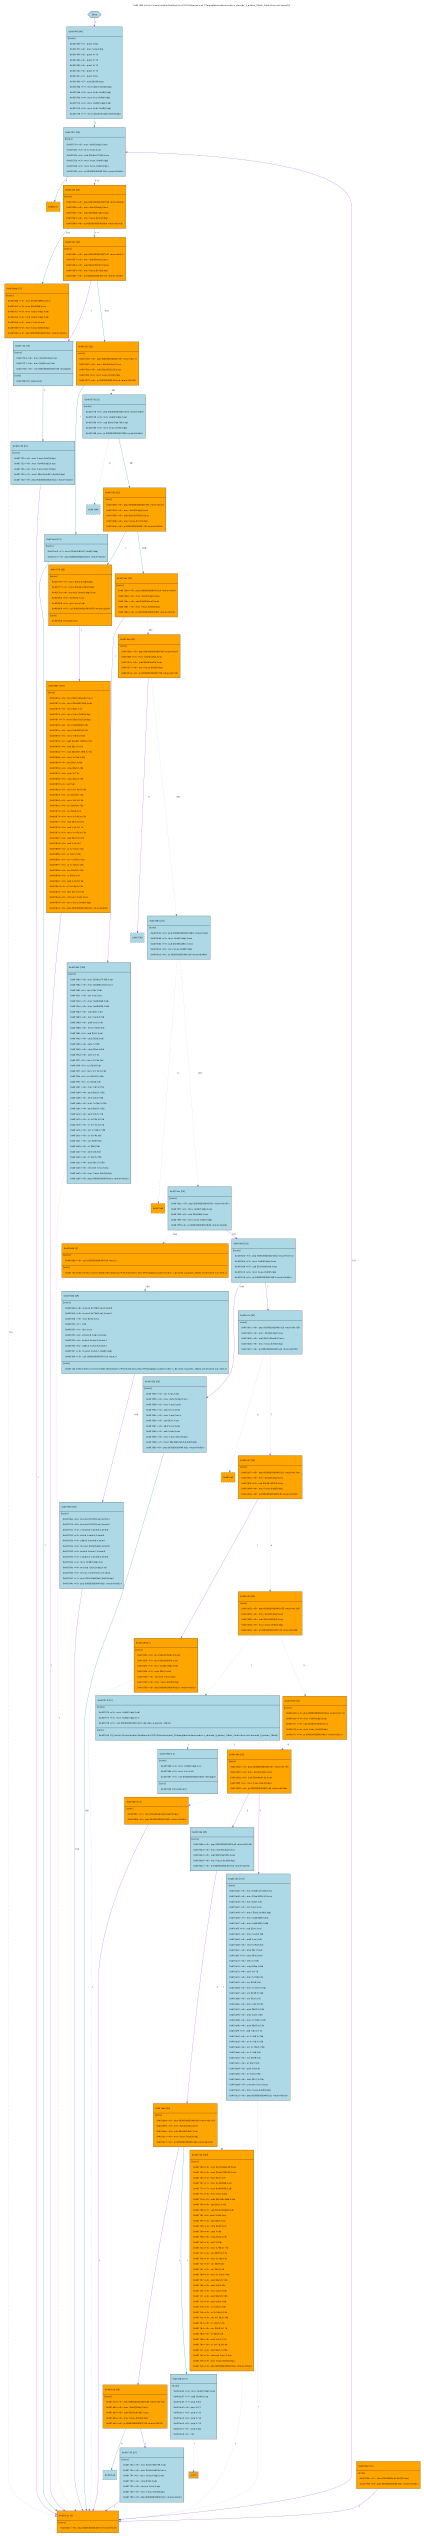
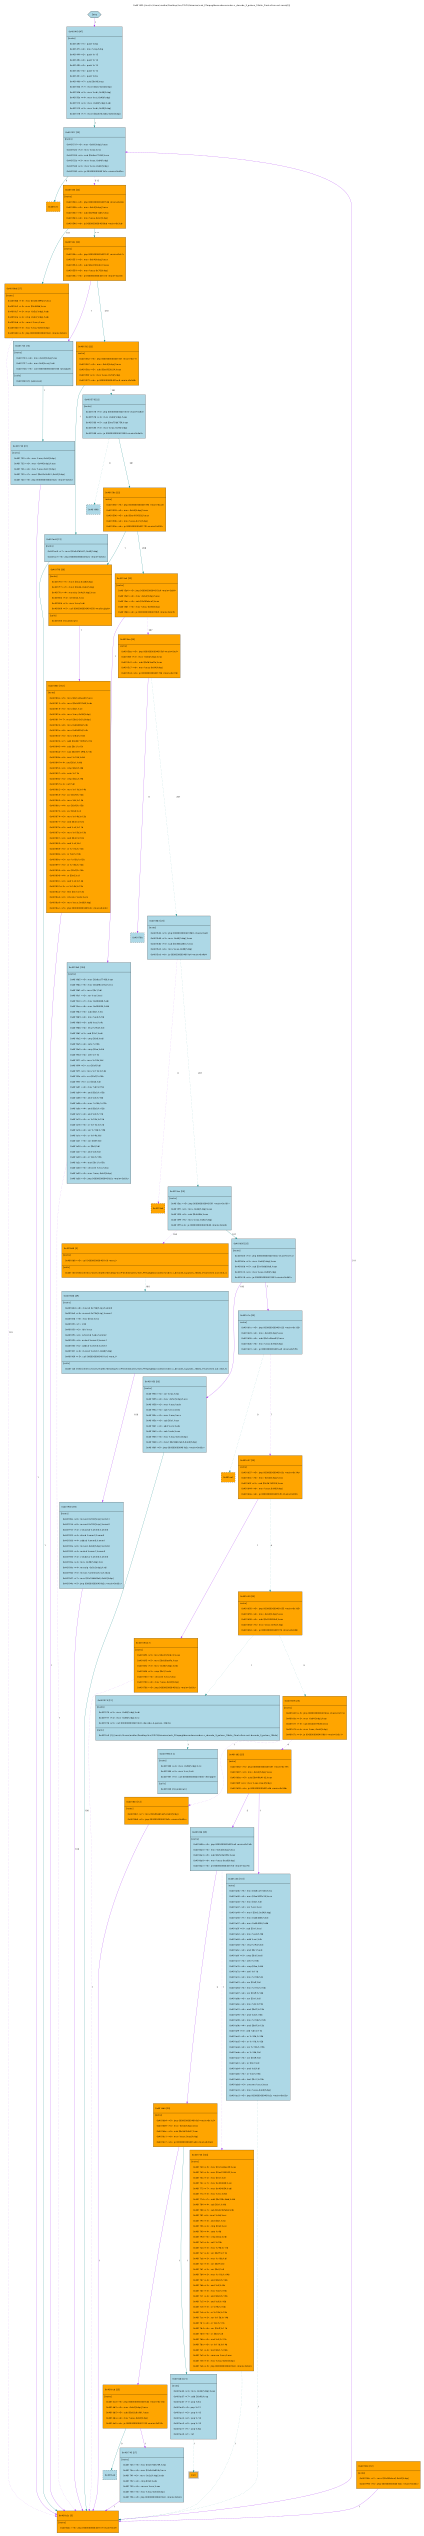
(231, 1234) -> (231, 1234)
